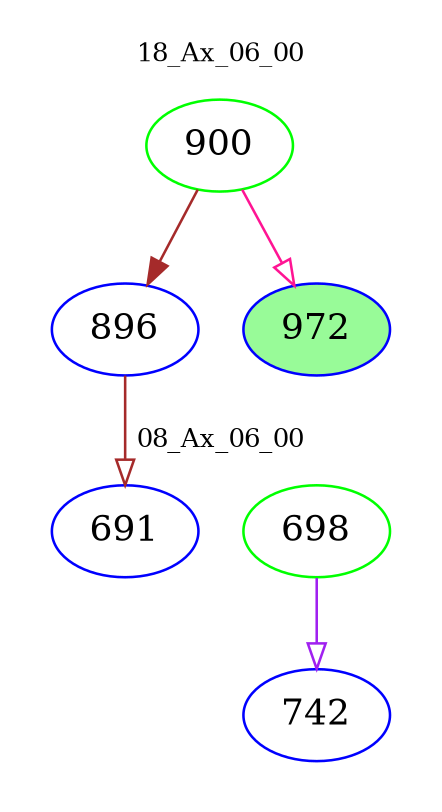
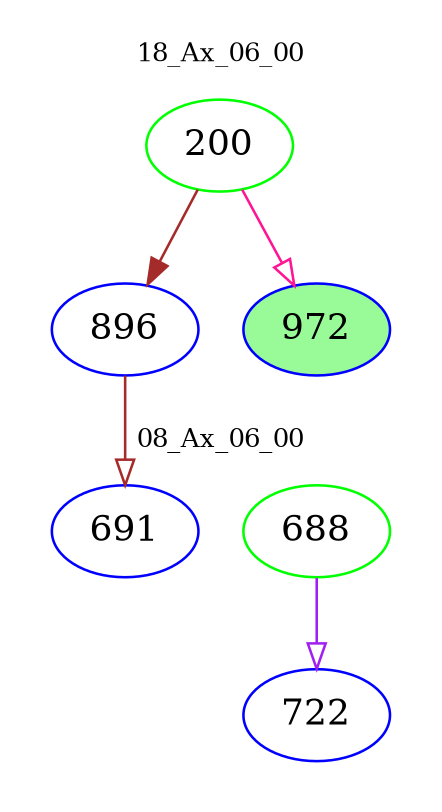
(220, 146) -> (220, 146)
(317, 531) -> (317, 531)
(317, 715) -> (317, 715)
